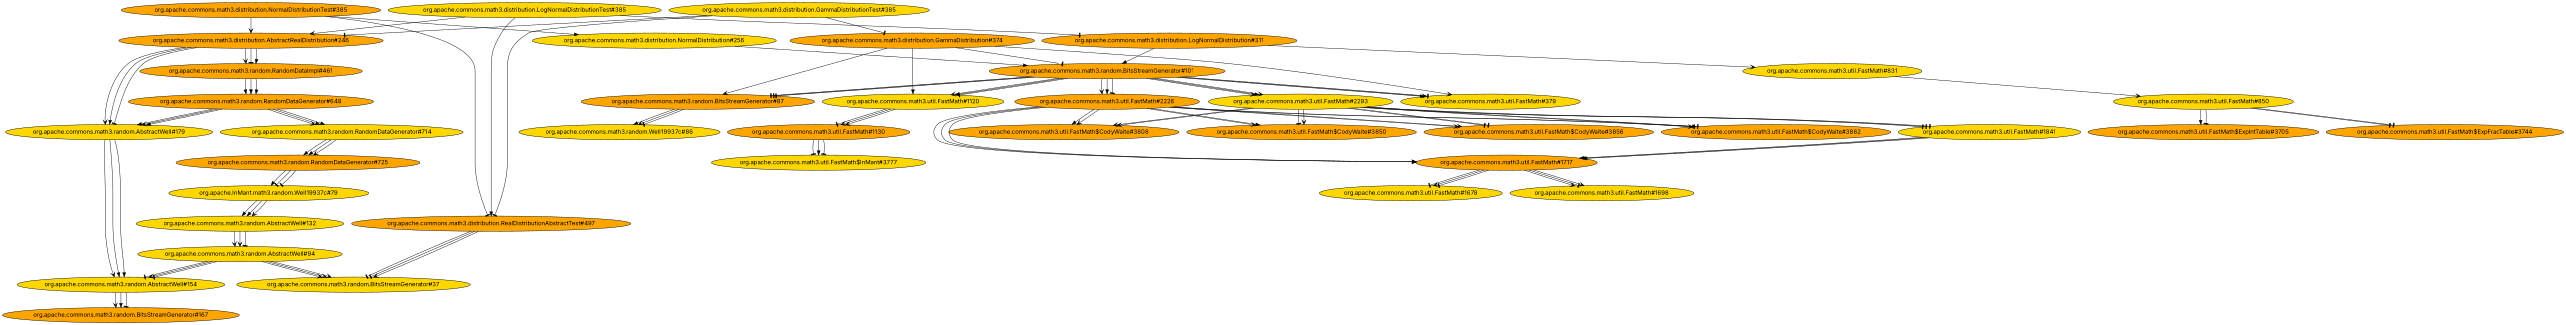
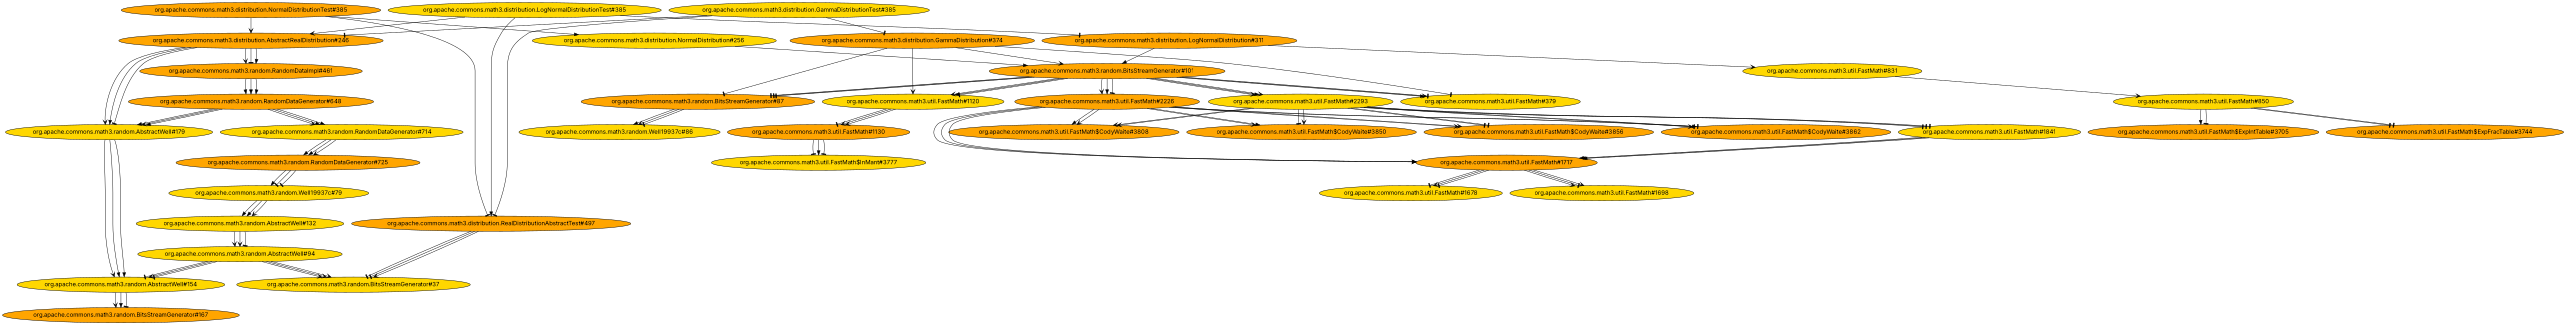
(1008, 56) -> (1008, 56)
(1223, 63) -> (1223, 63)
(913, 69) -> (913, 69)
(806, 71) -> (806, 71)
(269, 193) -> (269, 193)
